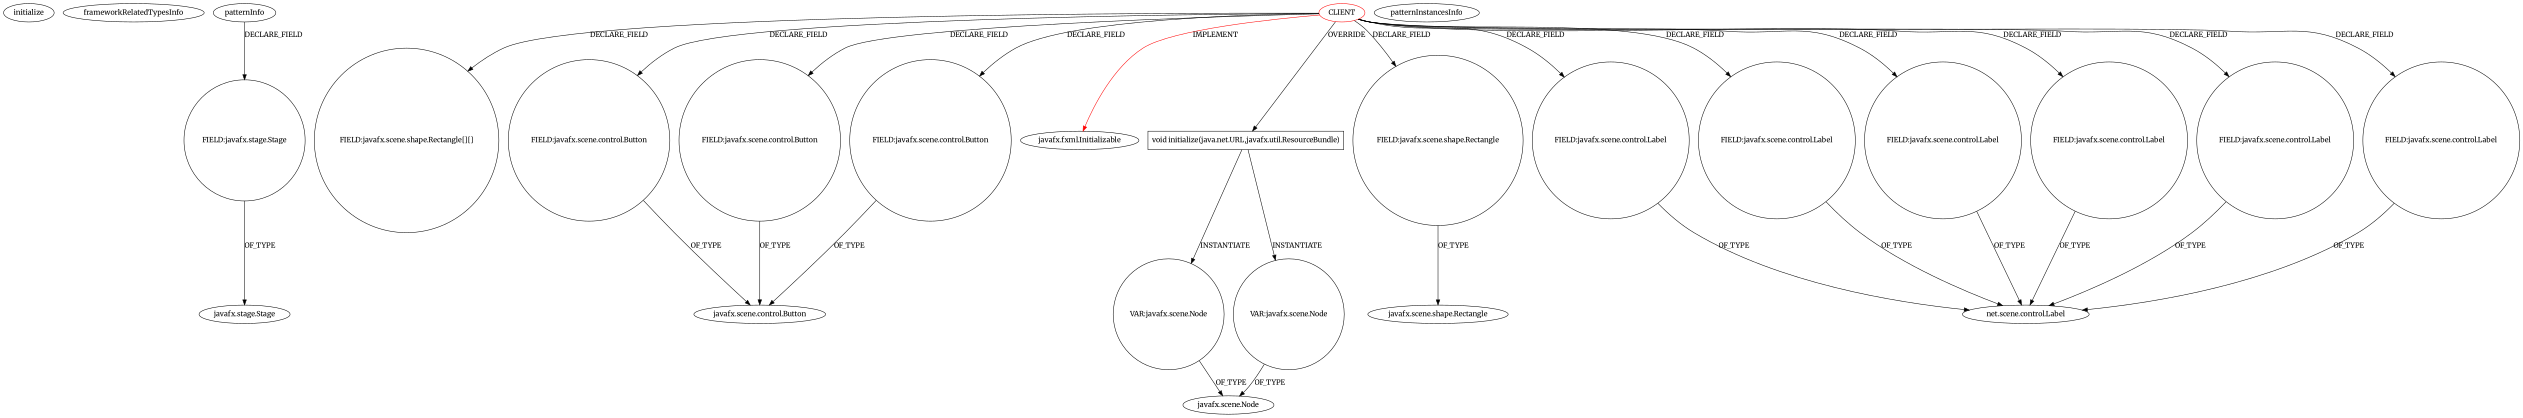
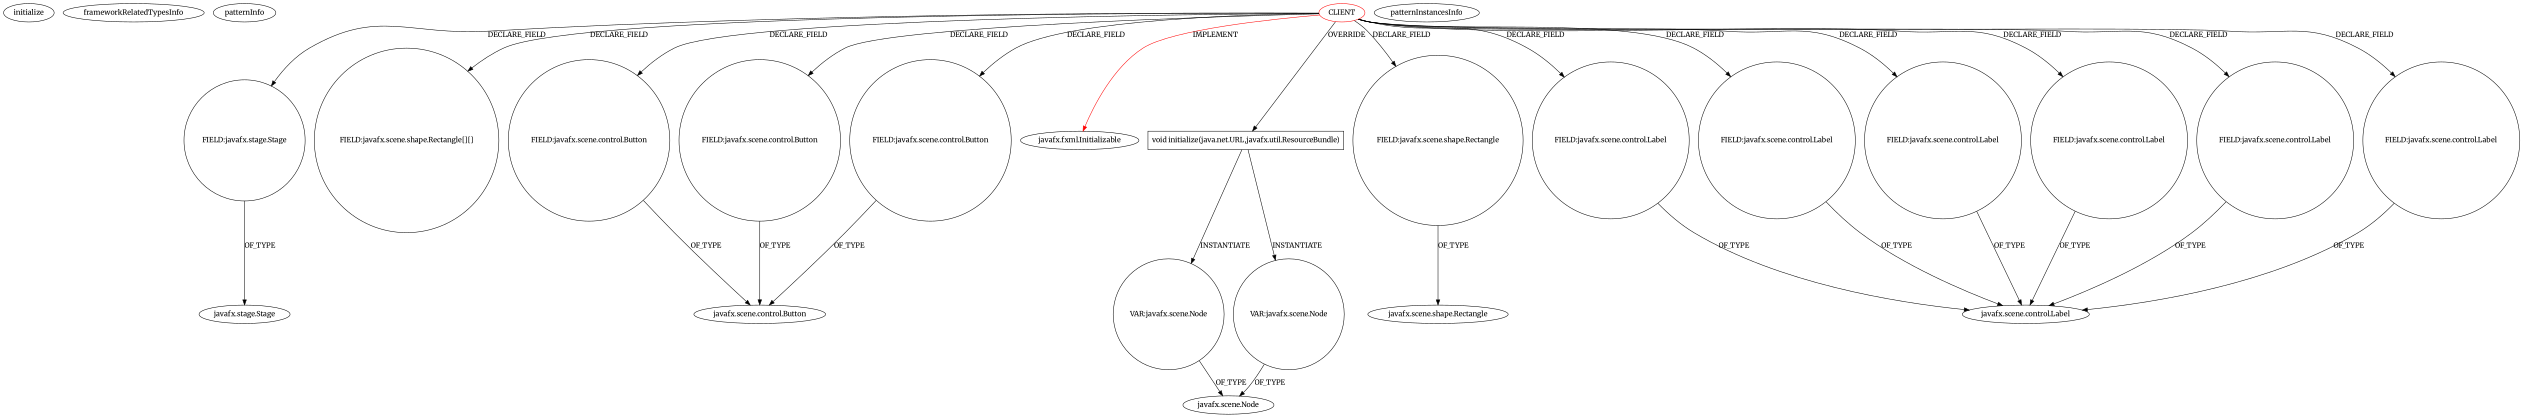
(245, 48) -> (681, 23)
(2026, 314) -> (2026, 314)
